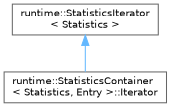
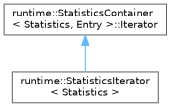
(85, 59) -> (85, 59)
